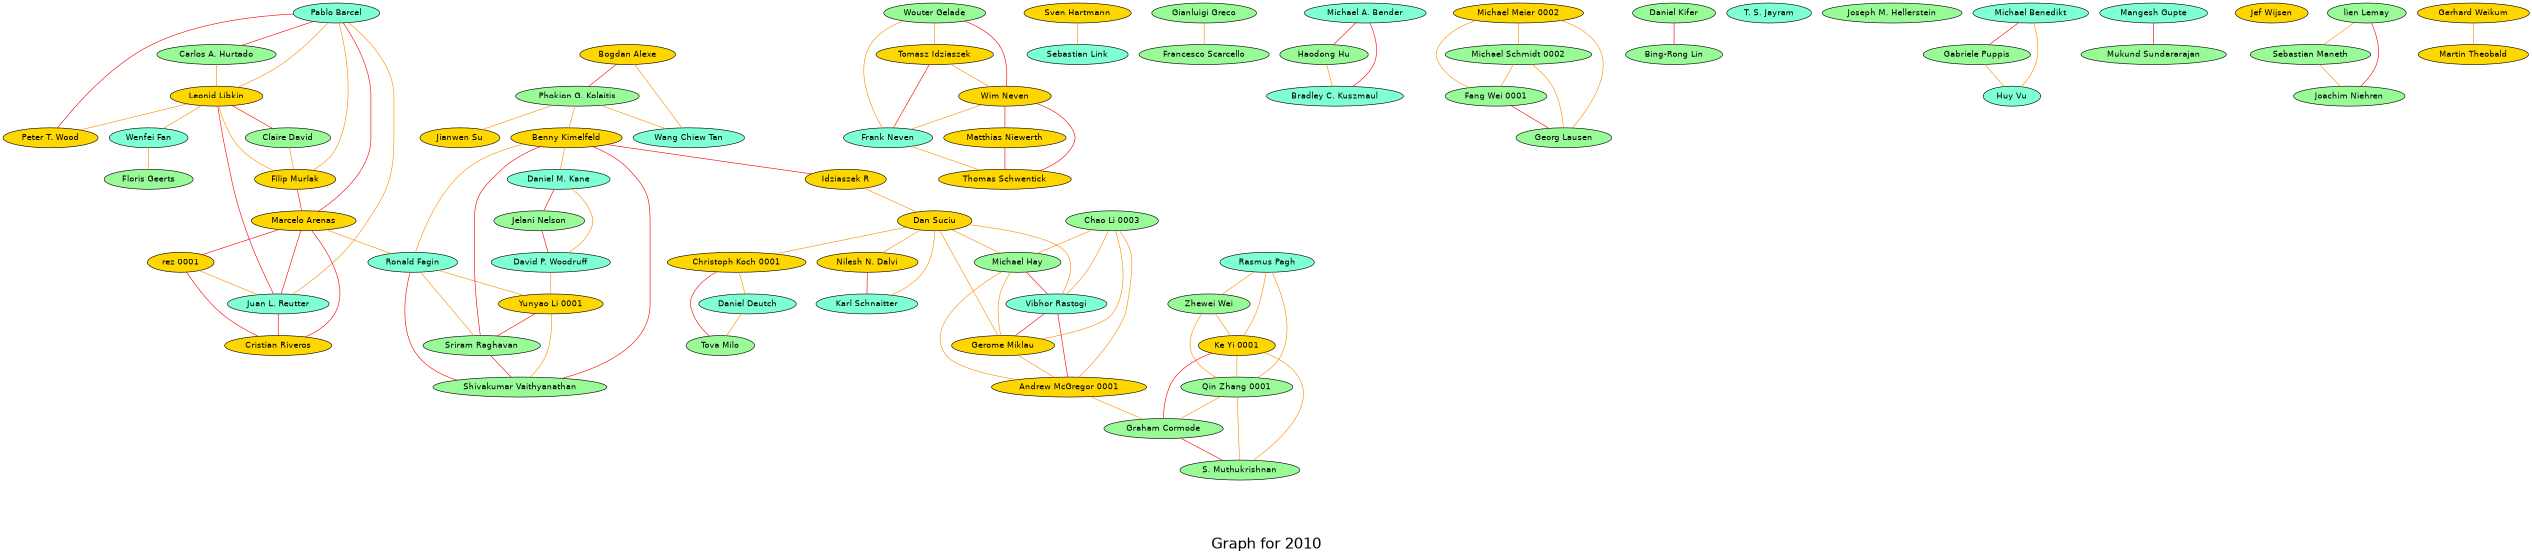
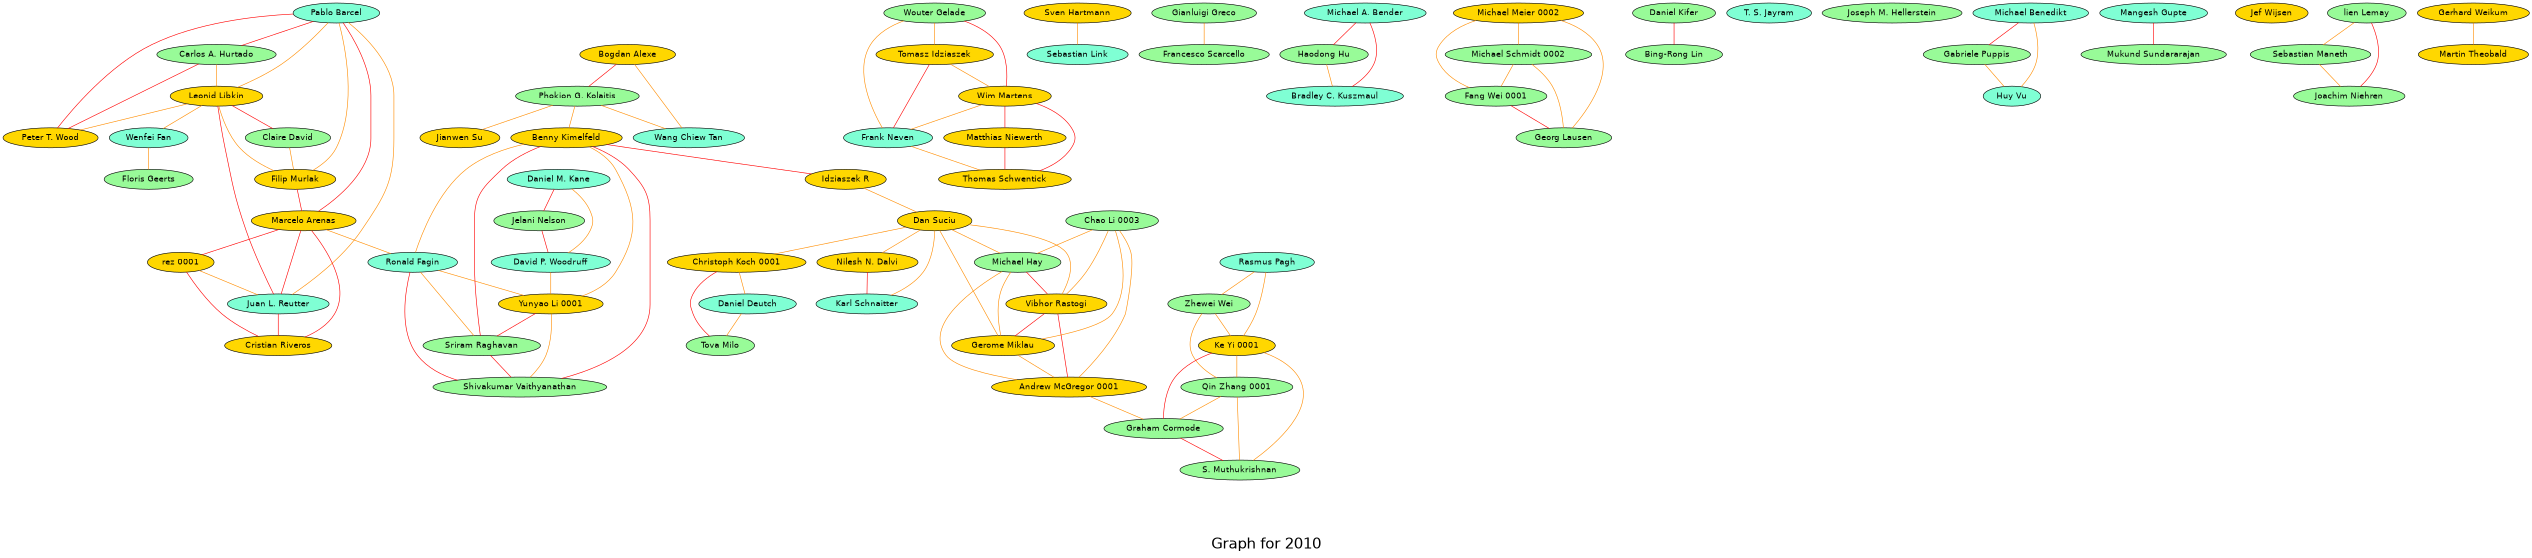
none -> (133, 96)
(1005, 96) -> (1005, 96)
(563, 159) -> (633, 224)
(1056, 304) -> (1056, 304)
(1287, 330) -> none
